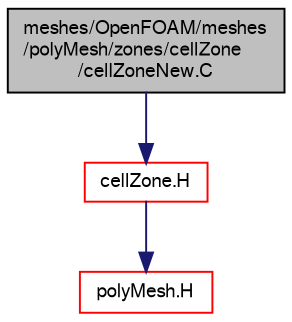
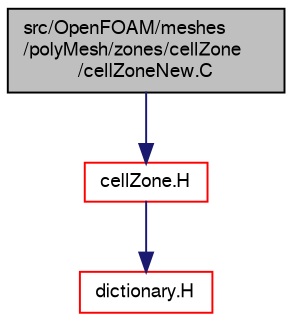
(146, 51) -> (146, 51)
(146, 292) -> (146, 292)
